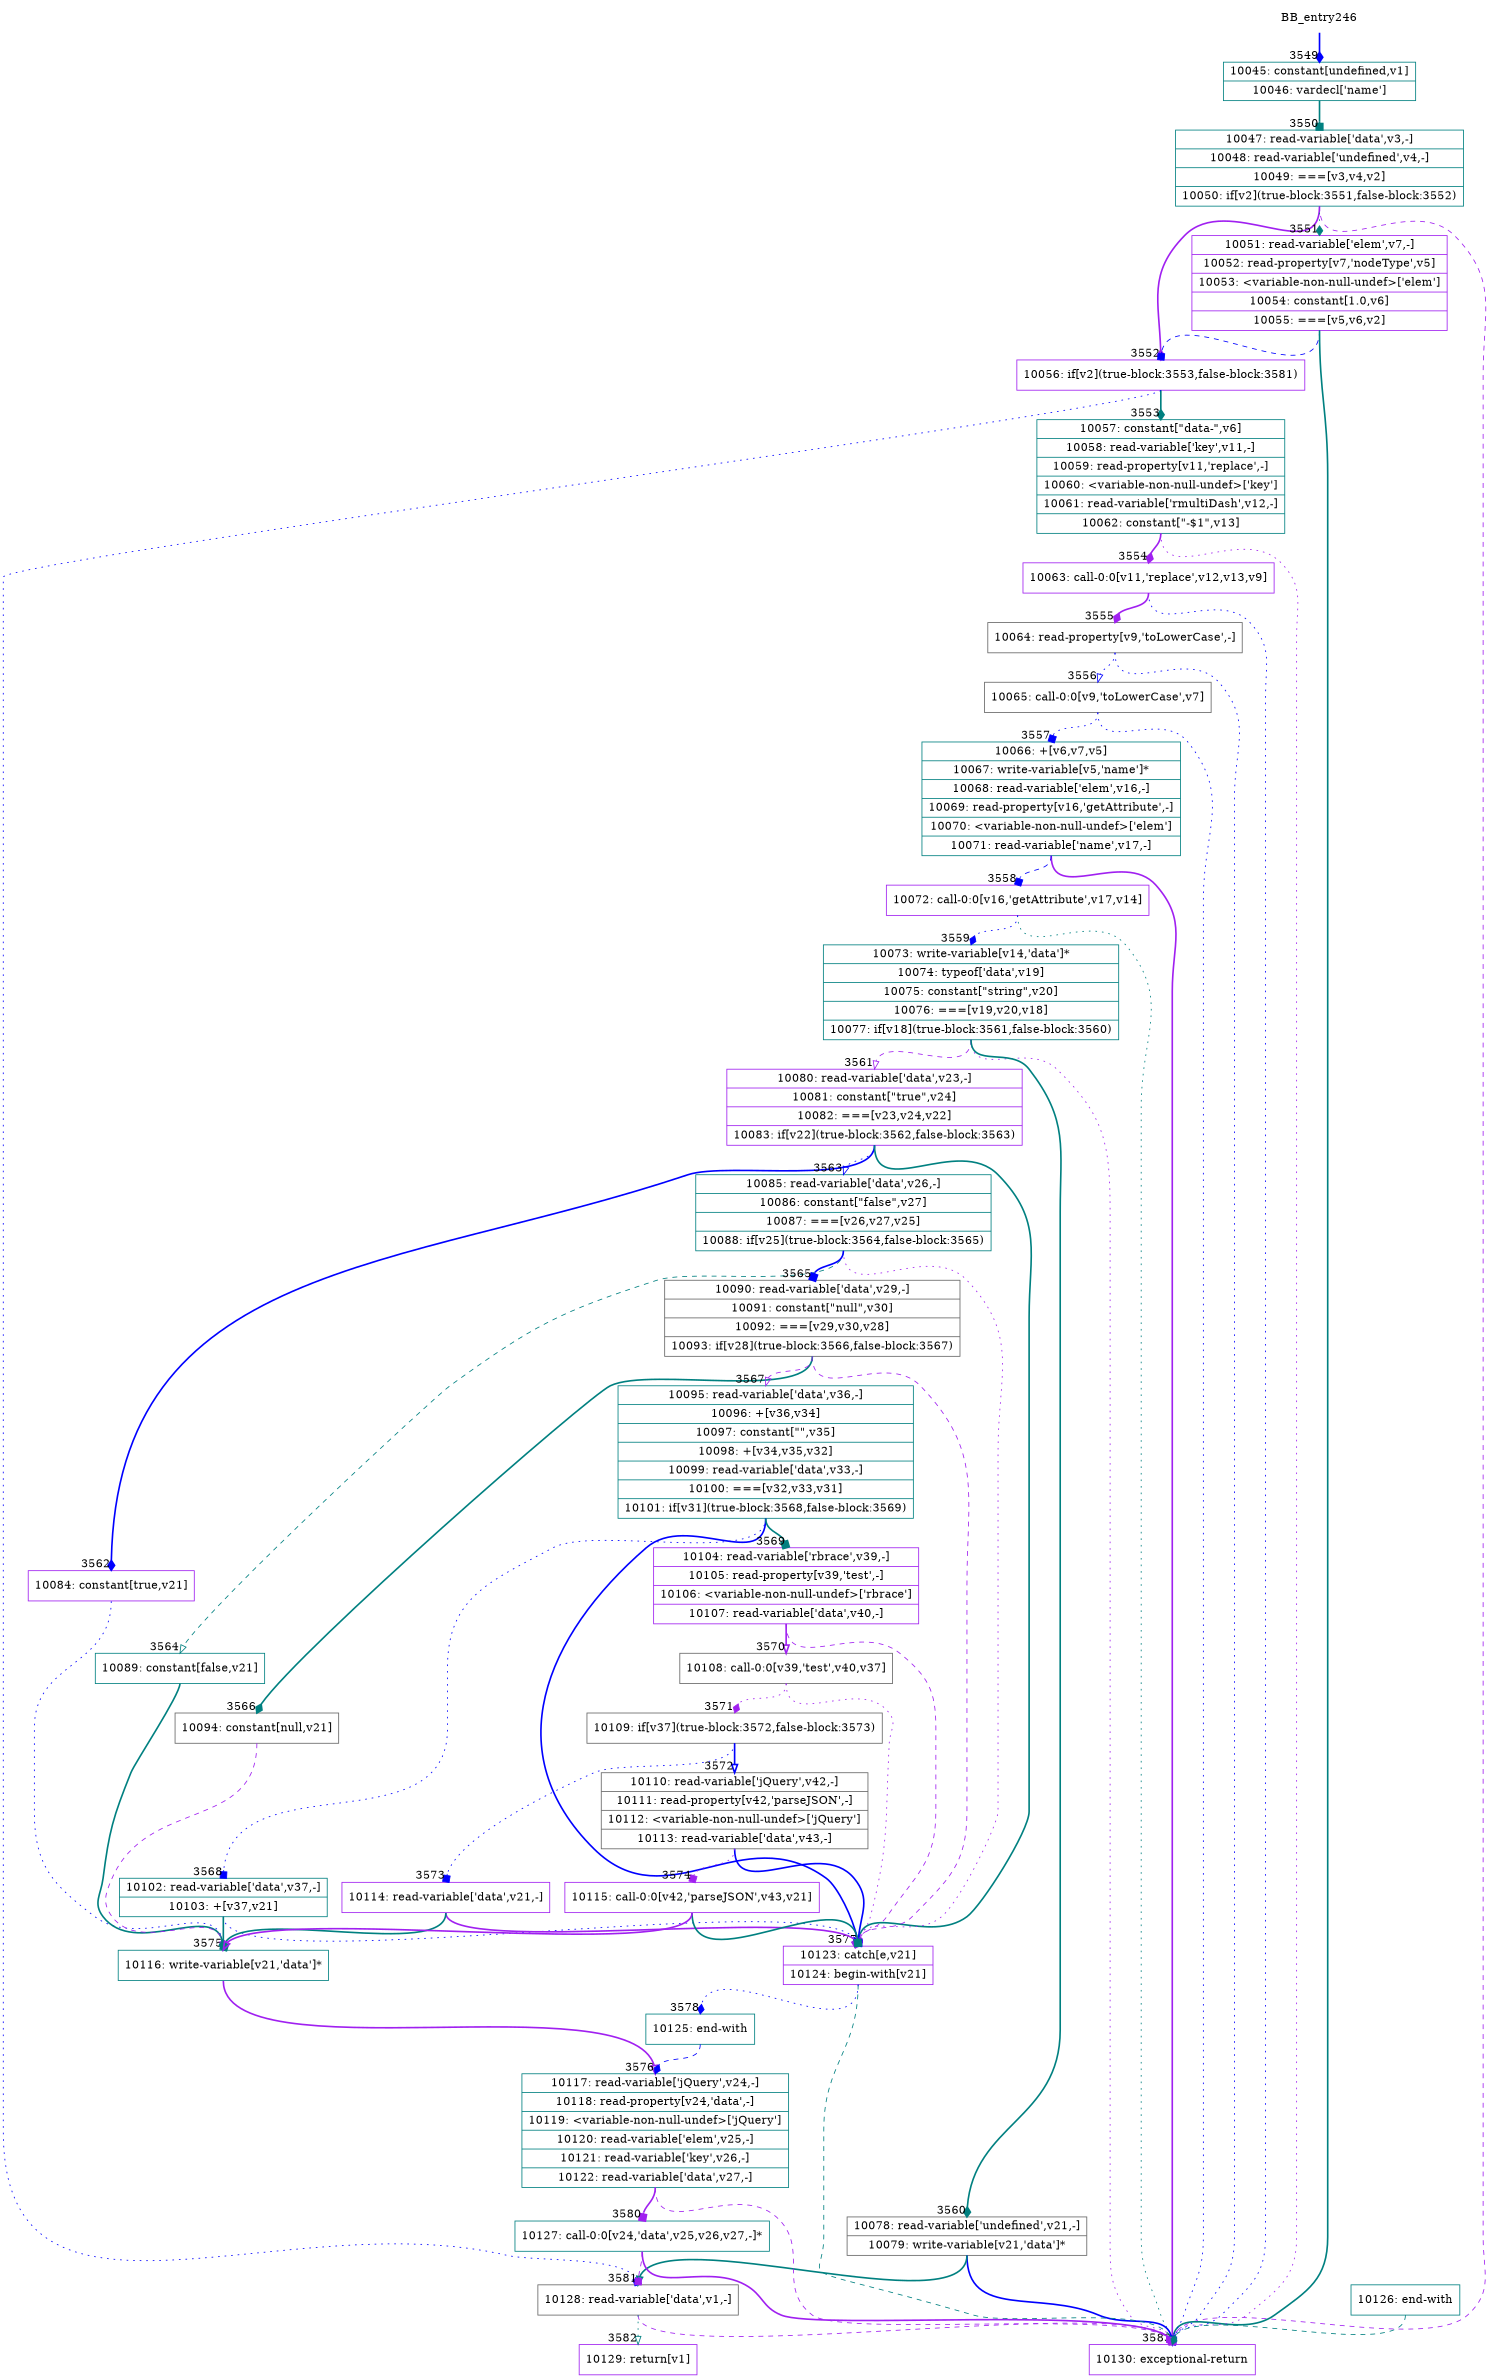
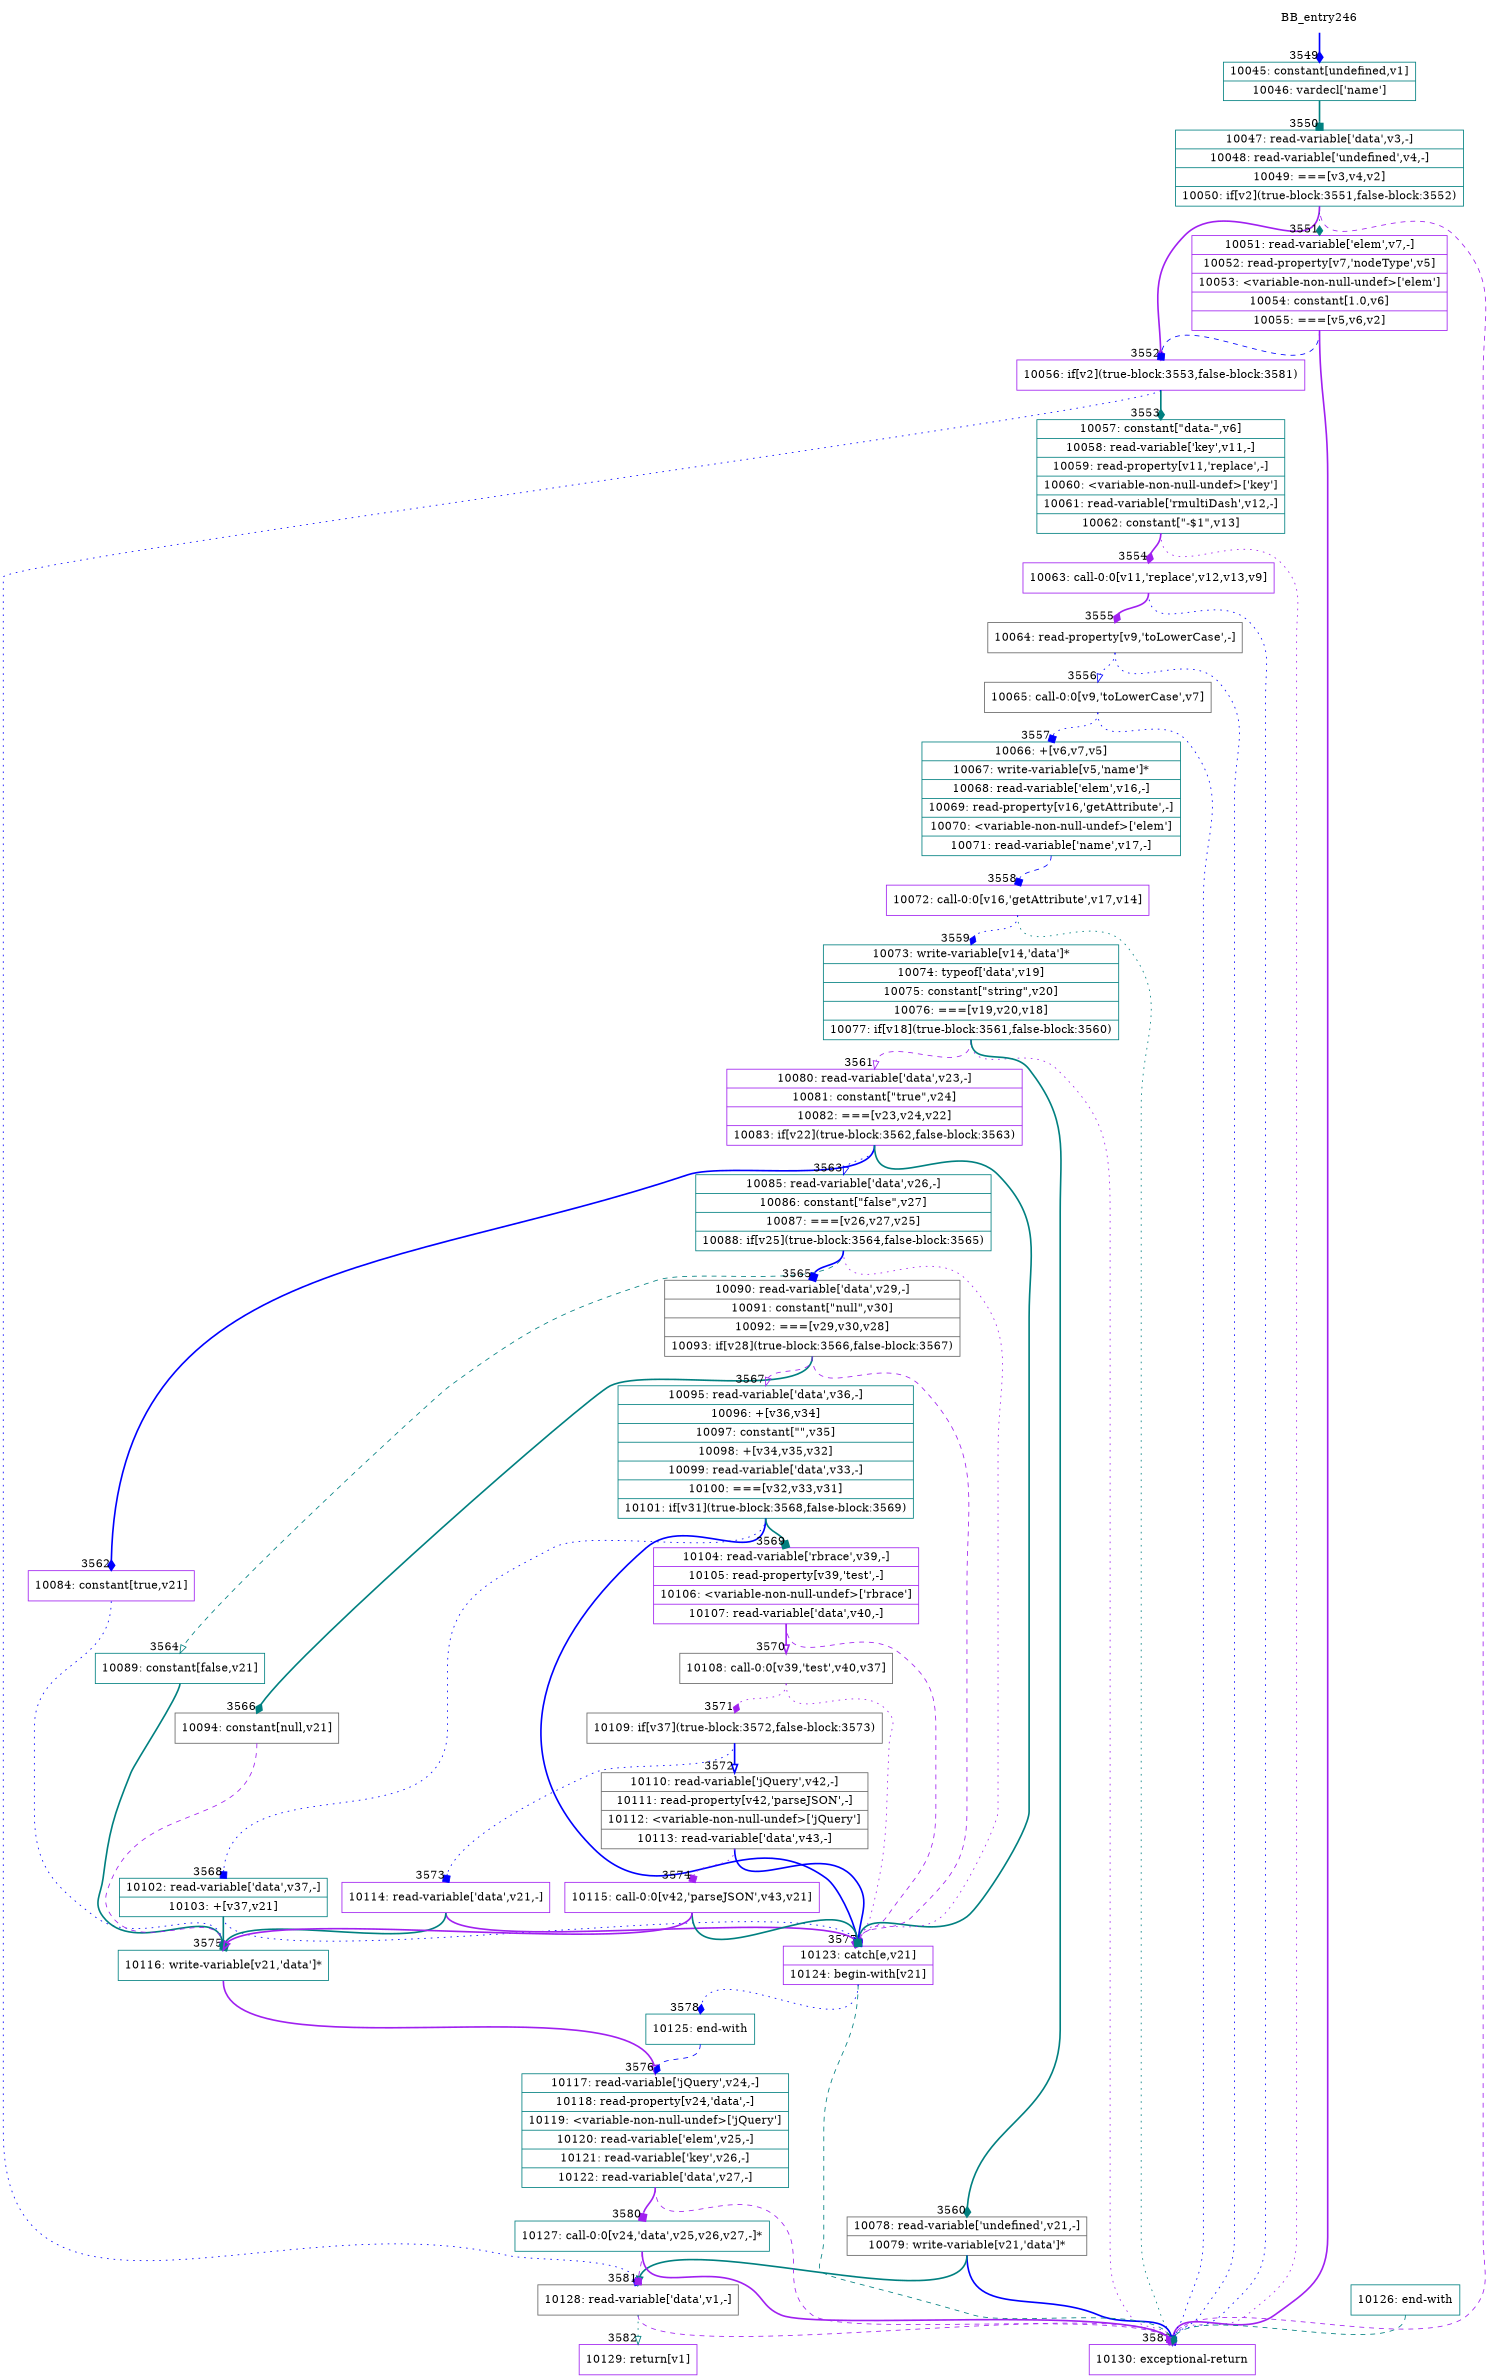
(1328, 1388) -> (1328, 1388)
(1172, 1547) -> none
